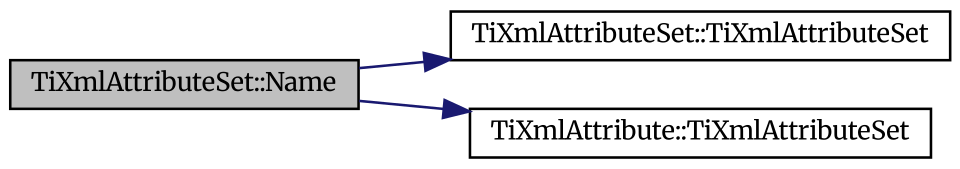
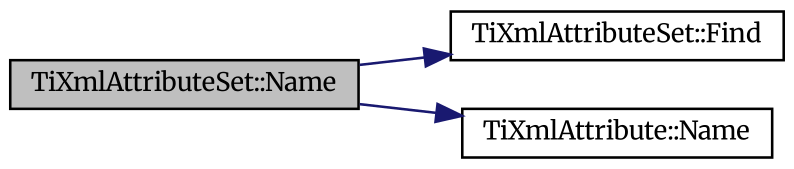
(700, 36) -> (617, 36)
(700, 133) -> (617, 133)
